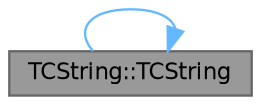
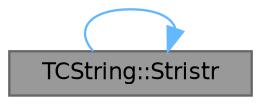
(131, 73) -> (131, 73)
